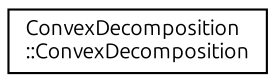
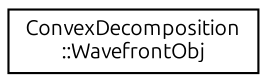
(138, 41) -> (133, 41)
